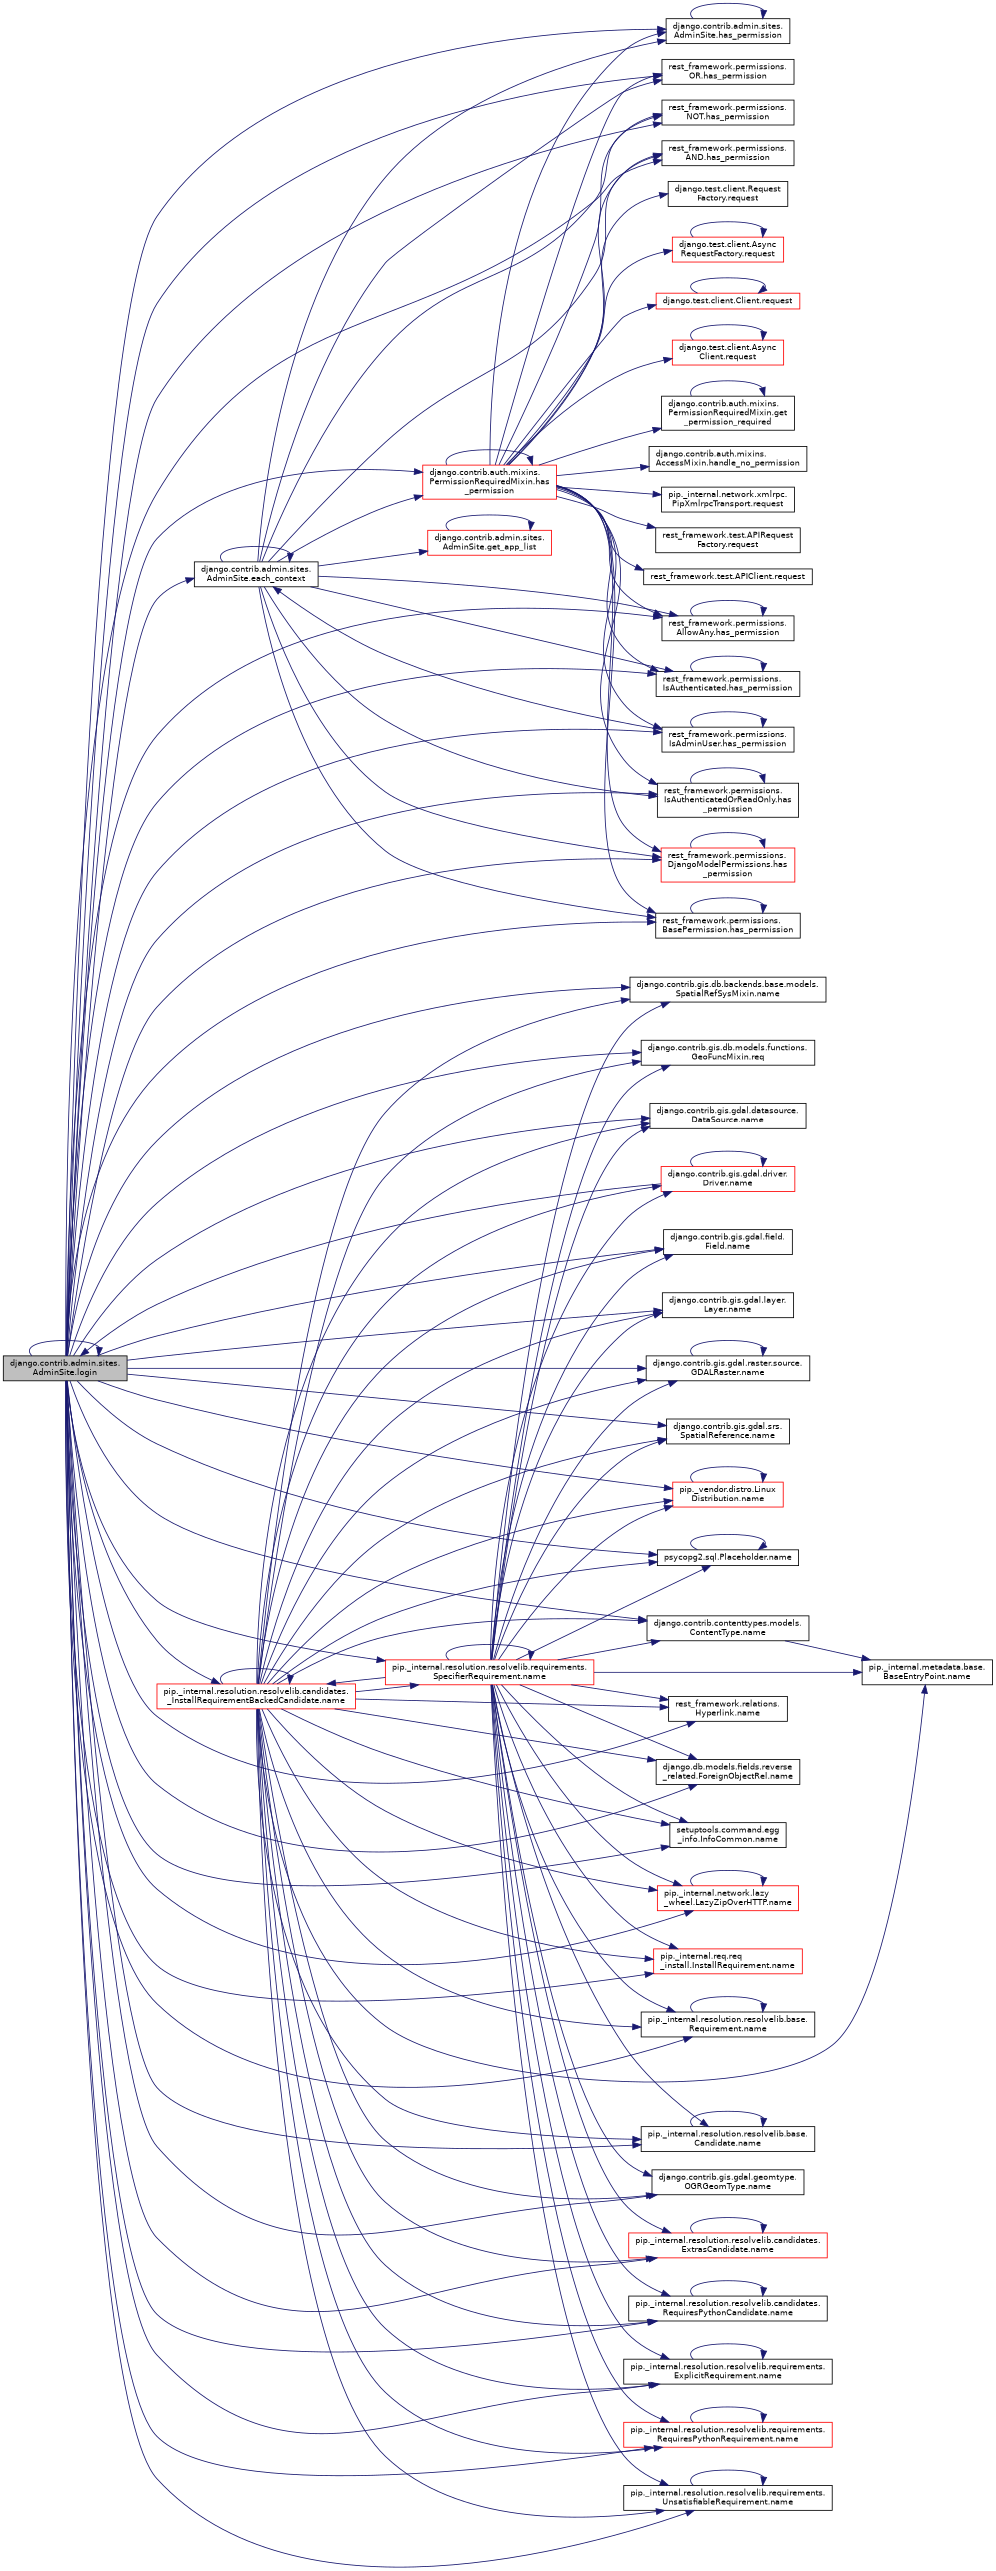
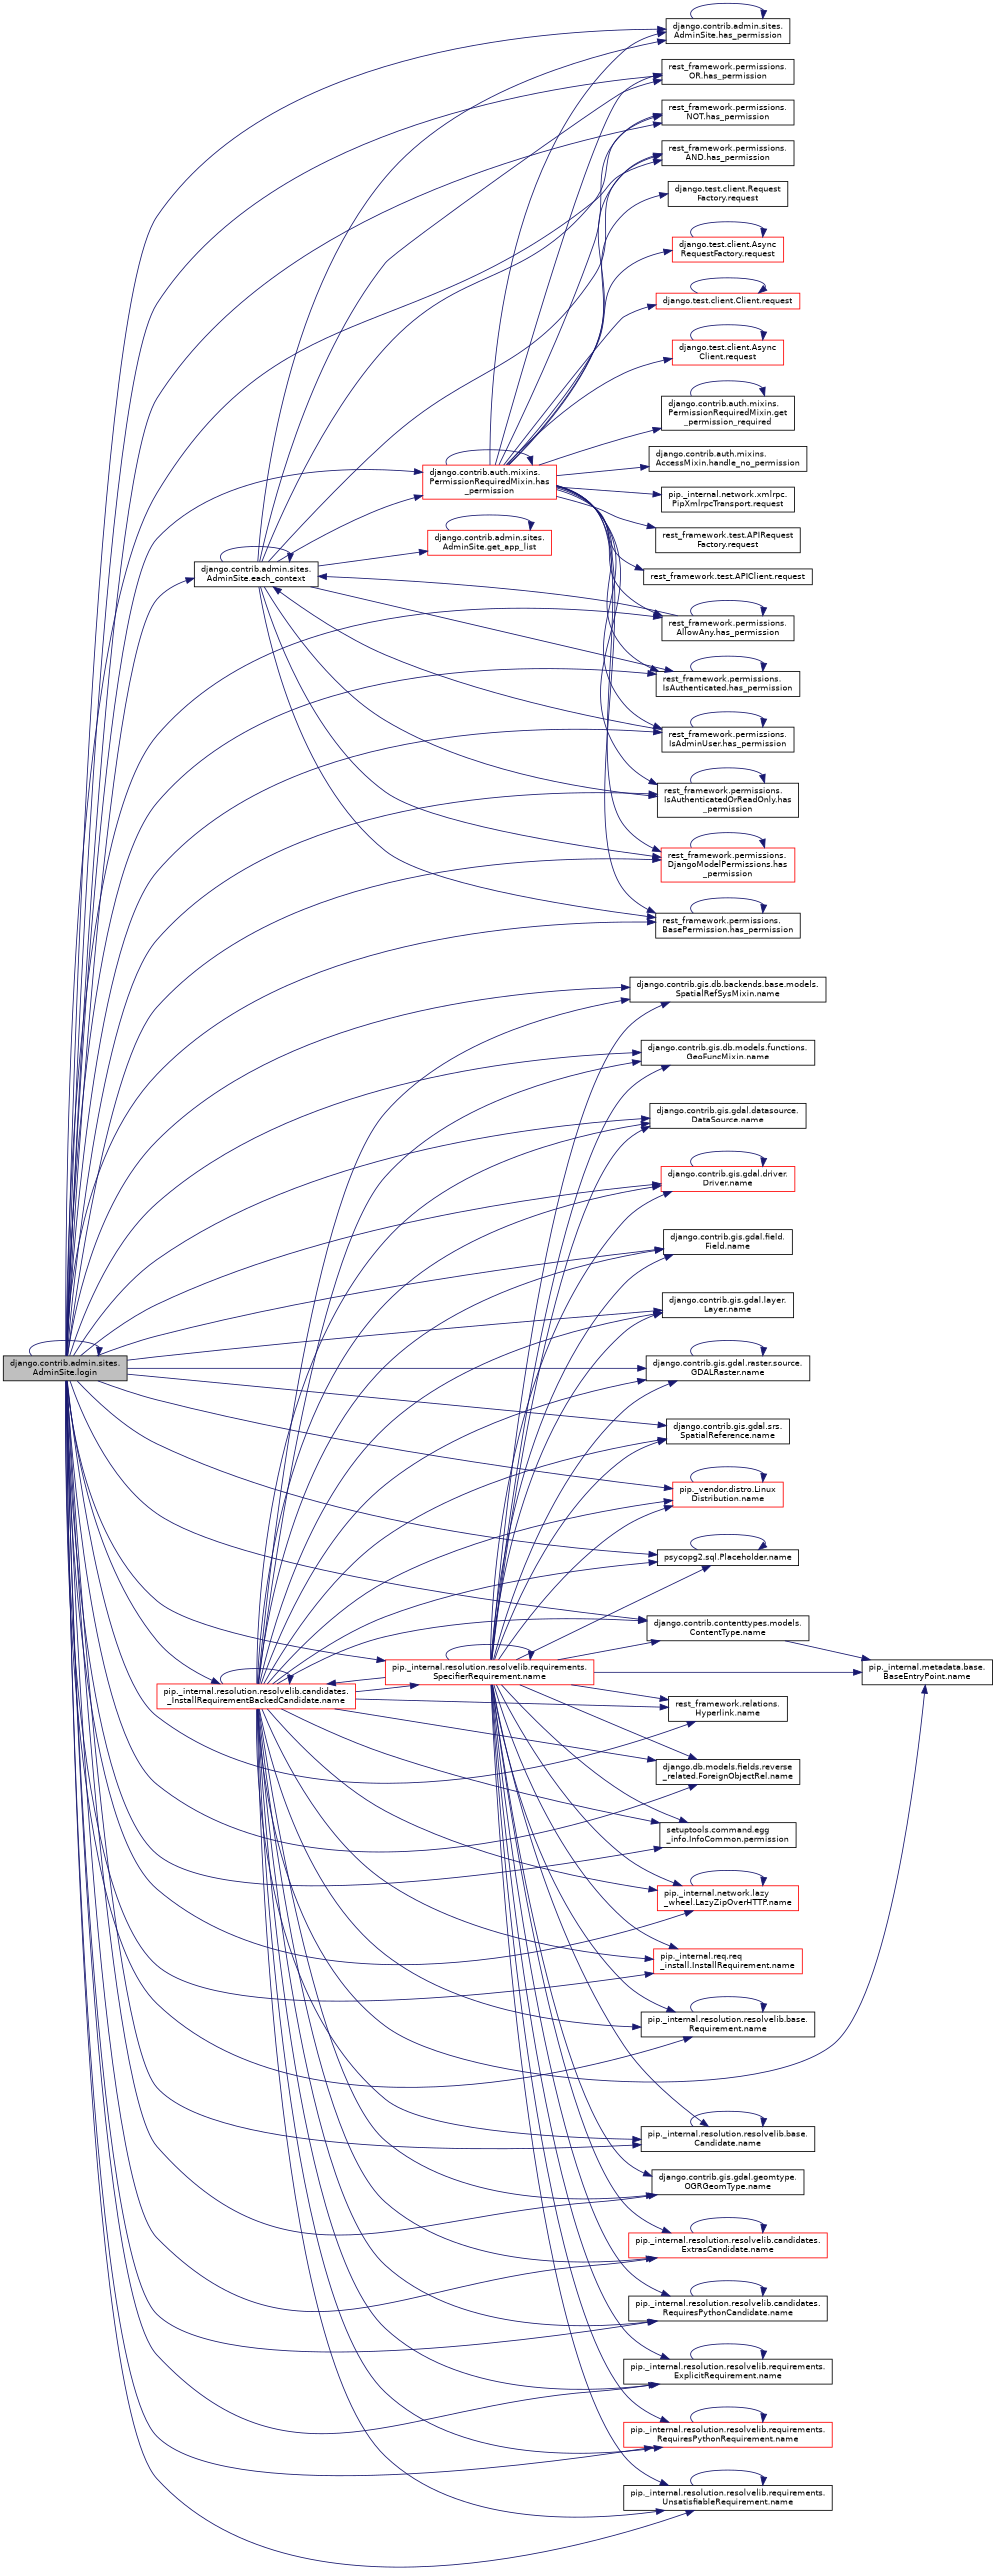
(495, 588) -> (503, 589)
(728, 1053) -> (728, 1053)
(363, 1233) -> (340, 1239)
(728, 1835) -> (728, 1835)
